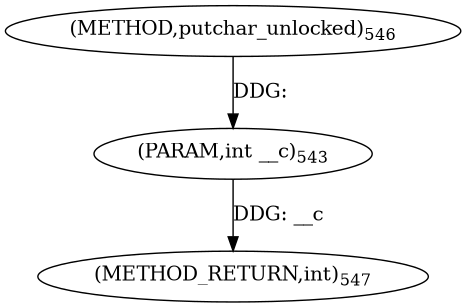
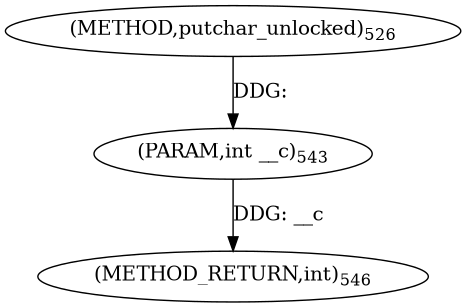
(381, 29) -> (381, 29)
(356, 274) -> (356, 274)
